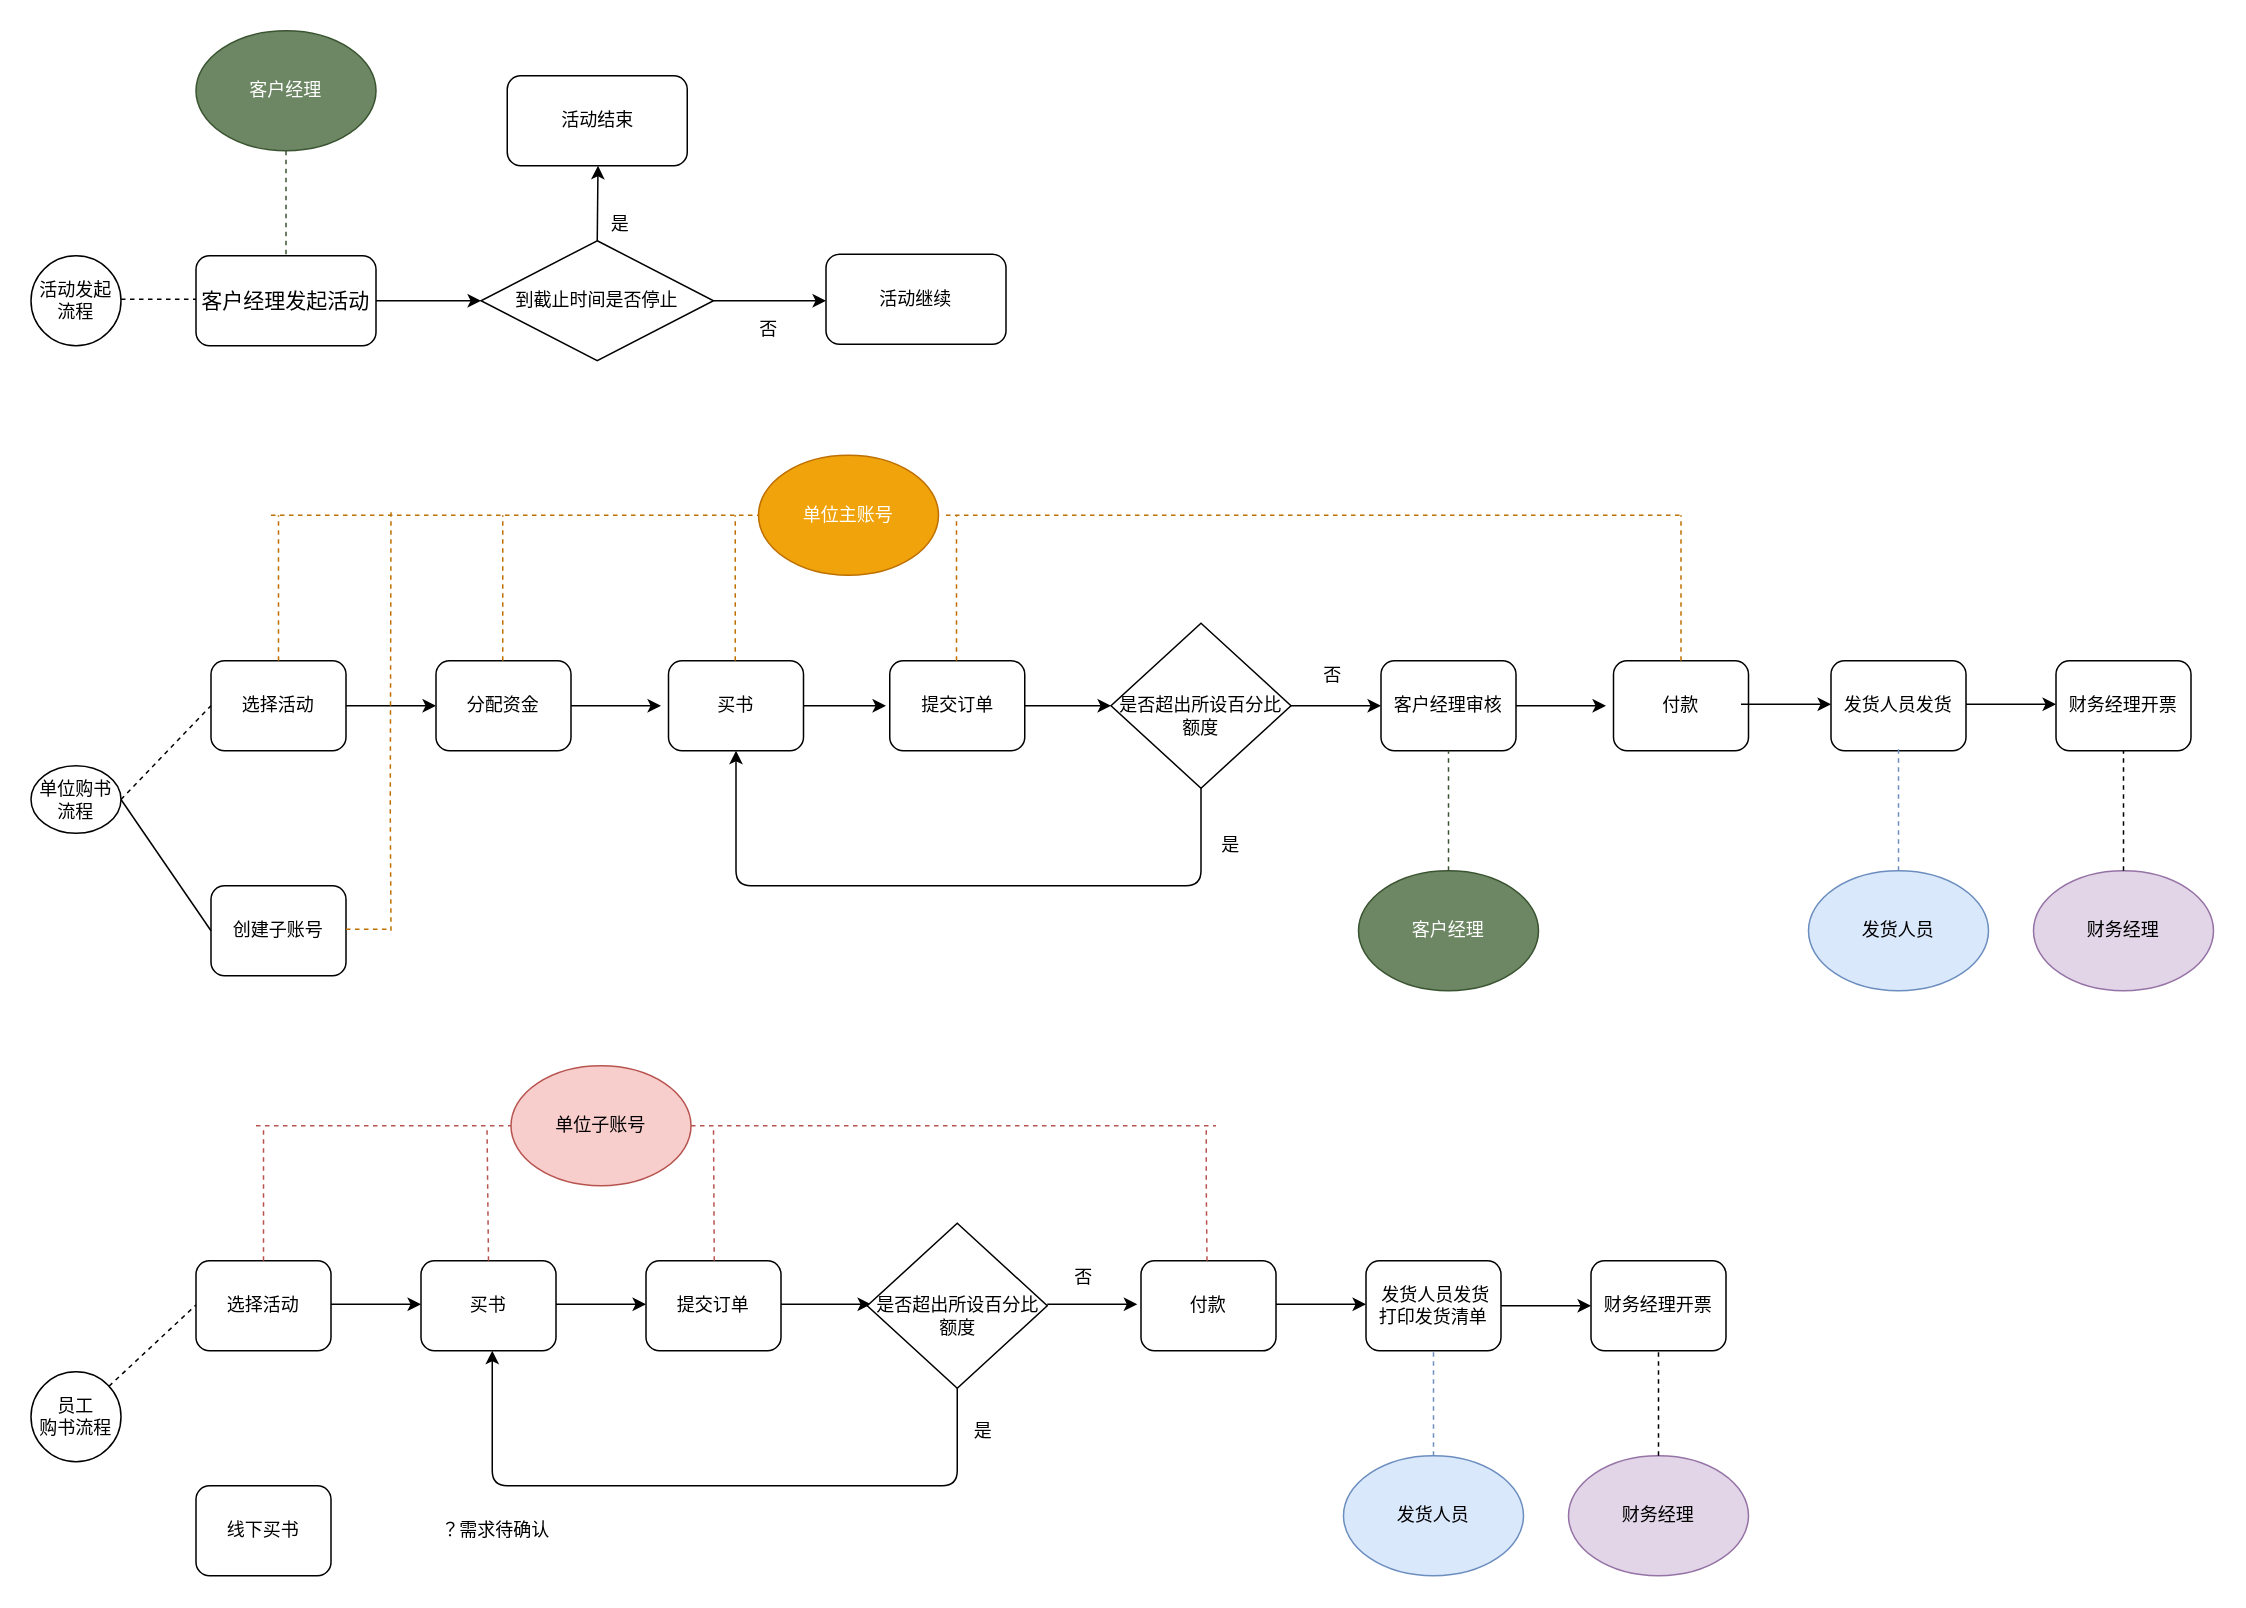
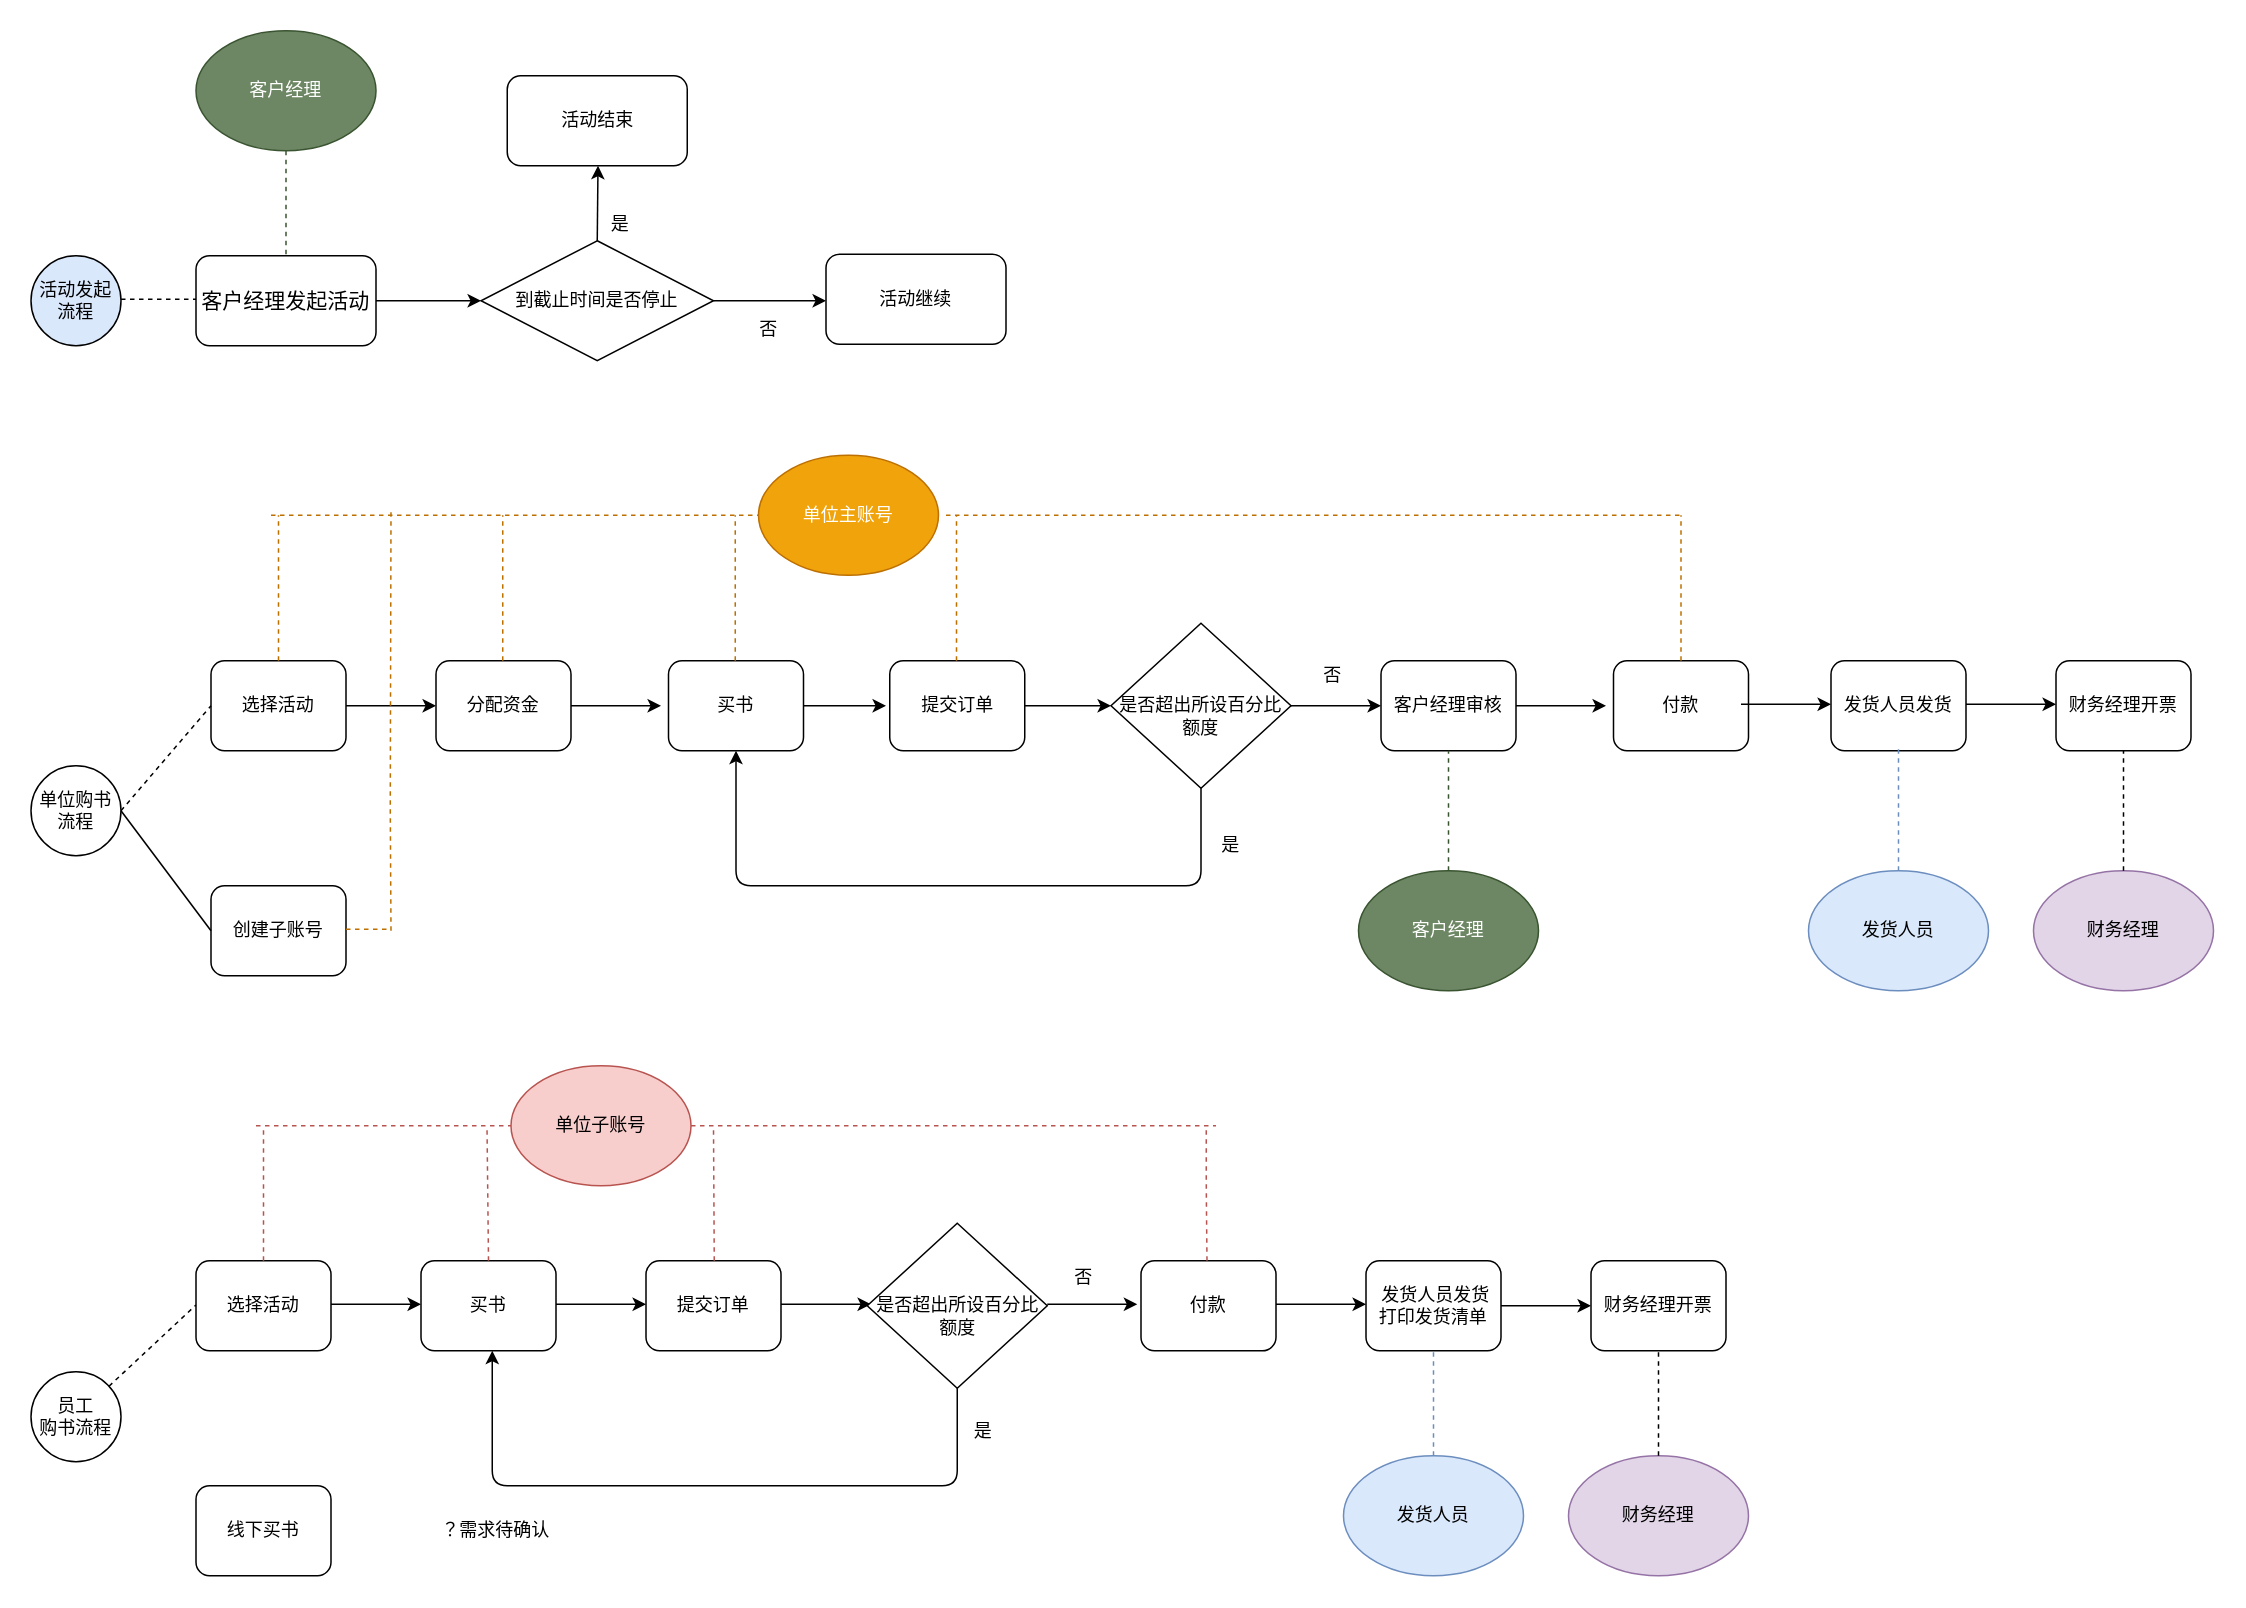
(76, 301) -> (76, 301)
(76, 800) -> (76, 811)
